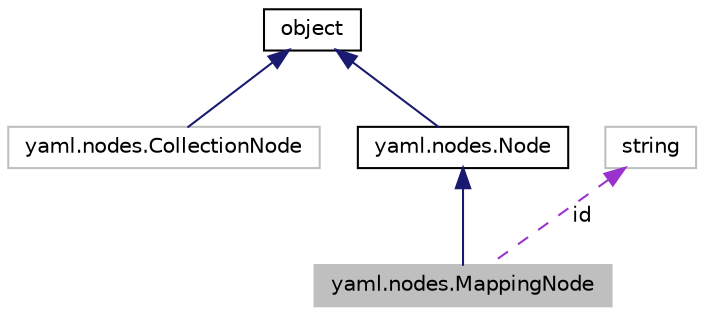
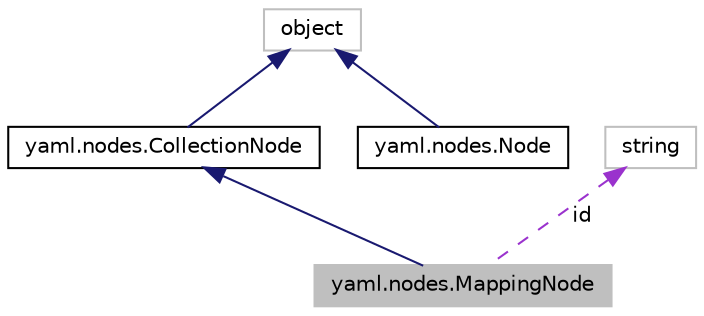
(312, 30) -> (312, 30)
(164, 147) -> (164, 147)
(463, 227) -> (323, 221)
